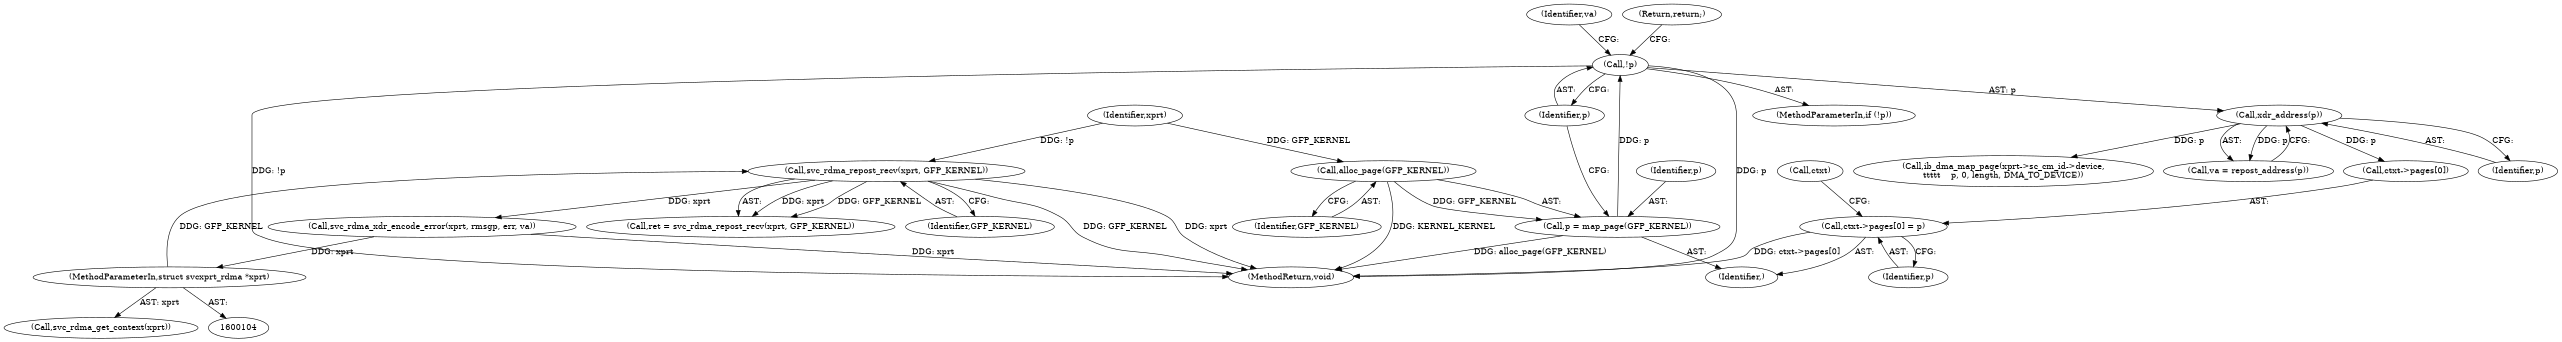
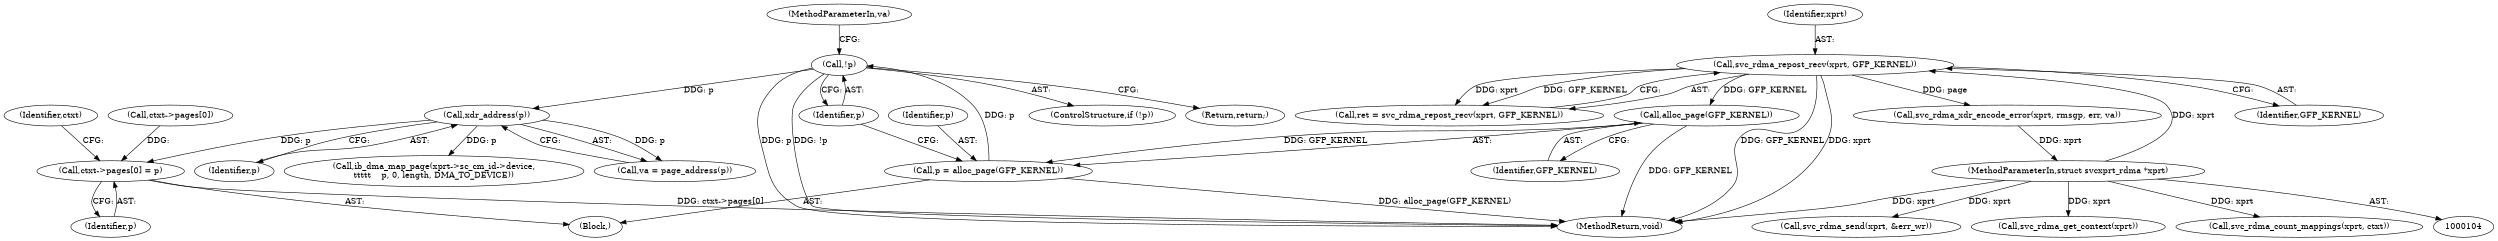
(1569, 15) -> (839, 15)
(1648, 38) -> (1030, 83)
(2003, 90) -> (699, 90)
none -> (1632, 91)
(1834, 116) -> (1102, 116)
(1057, 141) -> (1826, 40)
(1252, 142) -> (1727, 84)
(2340, 142) -> (291, 135)
(1810, 171) -> (51, 116)
(2248, 171) -> (675, 171)
(689, 202) -> (1945, 90)
(2261, 202) -> (160, 141)
(221, 227) -> (2193, 116)
(1444, 227) -> (1690, 171)
(1617, 227) -> (988, 171)
none -> (1856, 227)
none -> (2299, 227)
(879, 254) -> (1843, 206)
(1742, 277) -> (595, 227)
(160, 303) -> (2089, 202)
(239, 328) -> (2464, 227)
